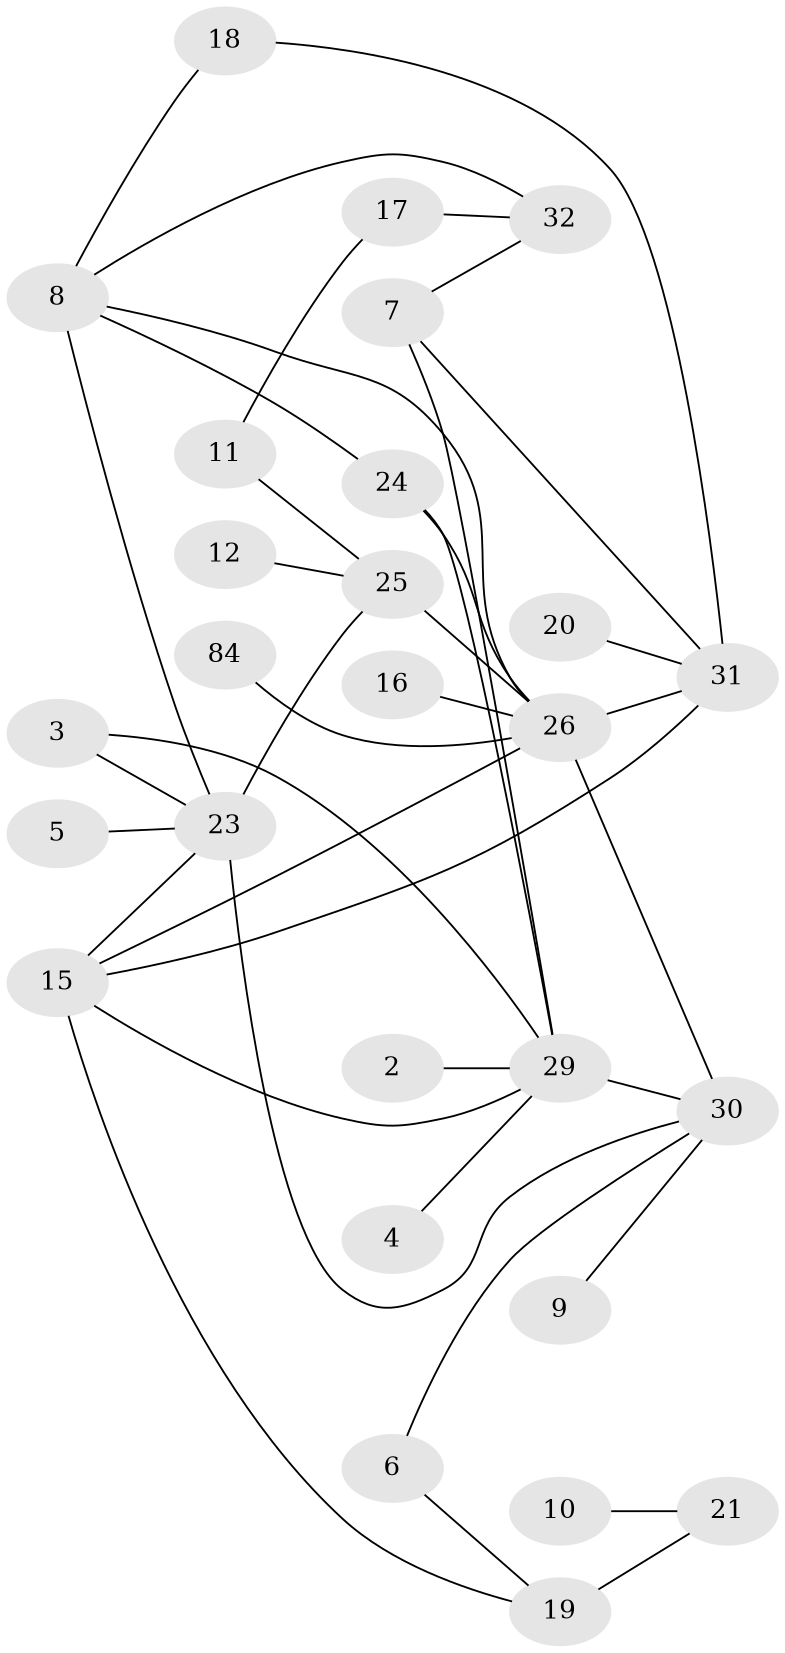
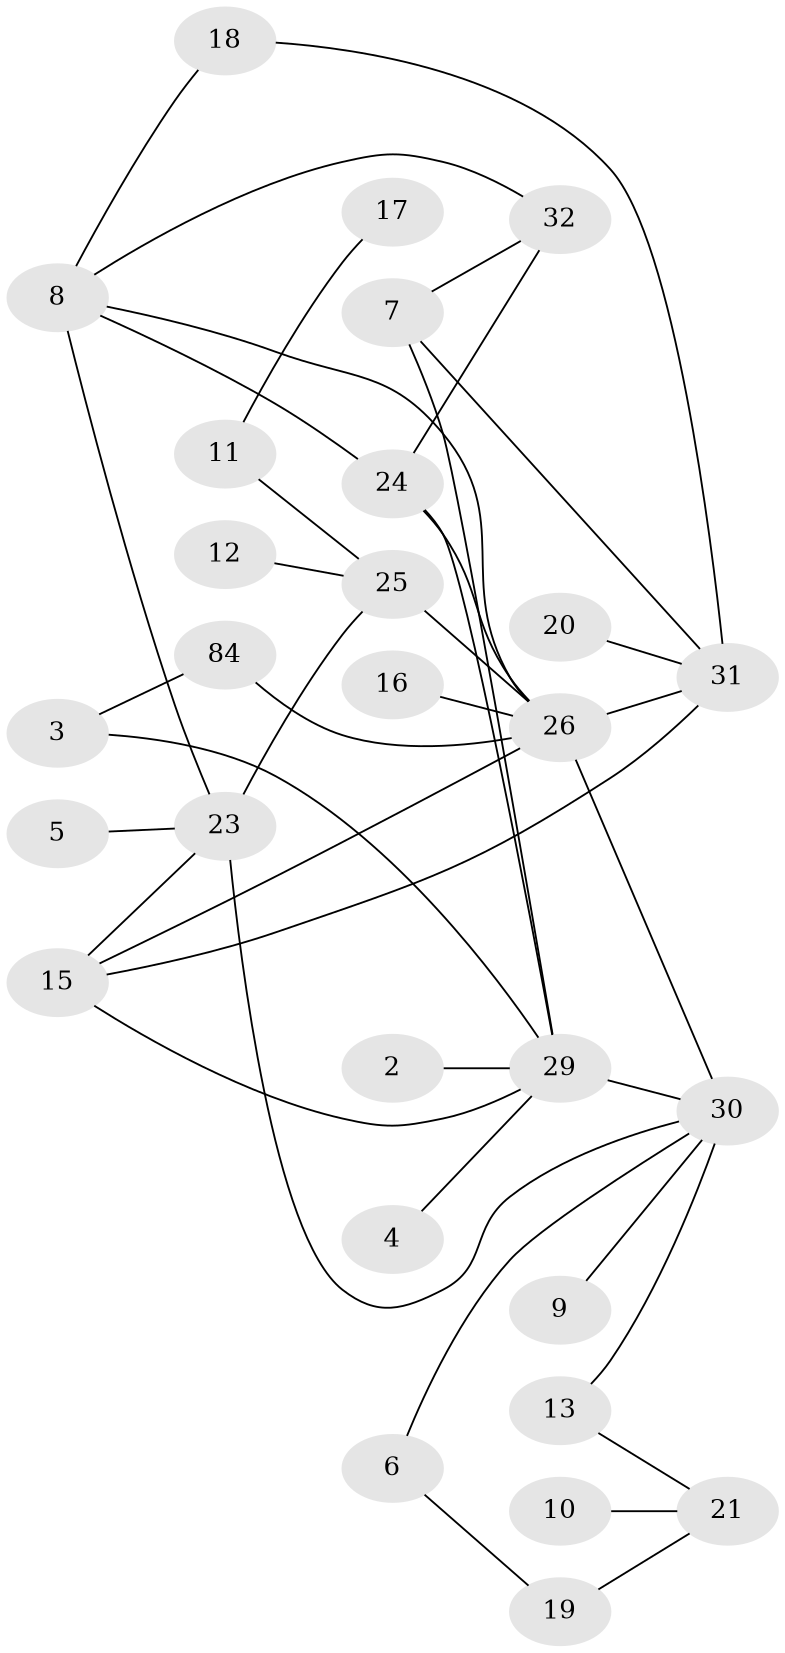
(477, 216) -> (477, 352)
(141, 780) -> (141, 694)
(222, 1367) -> none
none -> (560, 1411)
